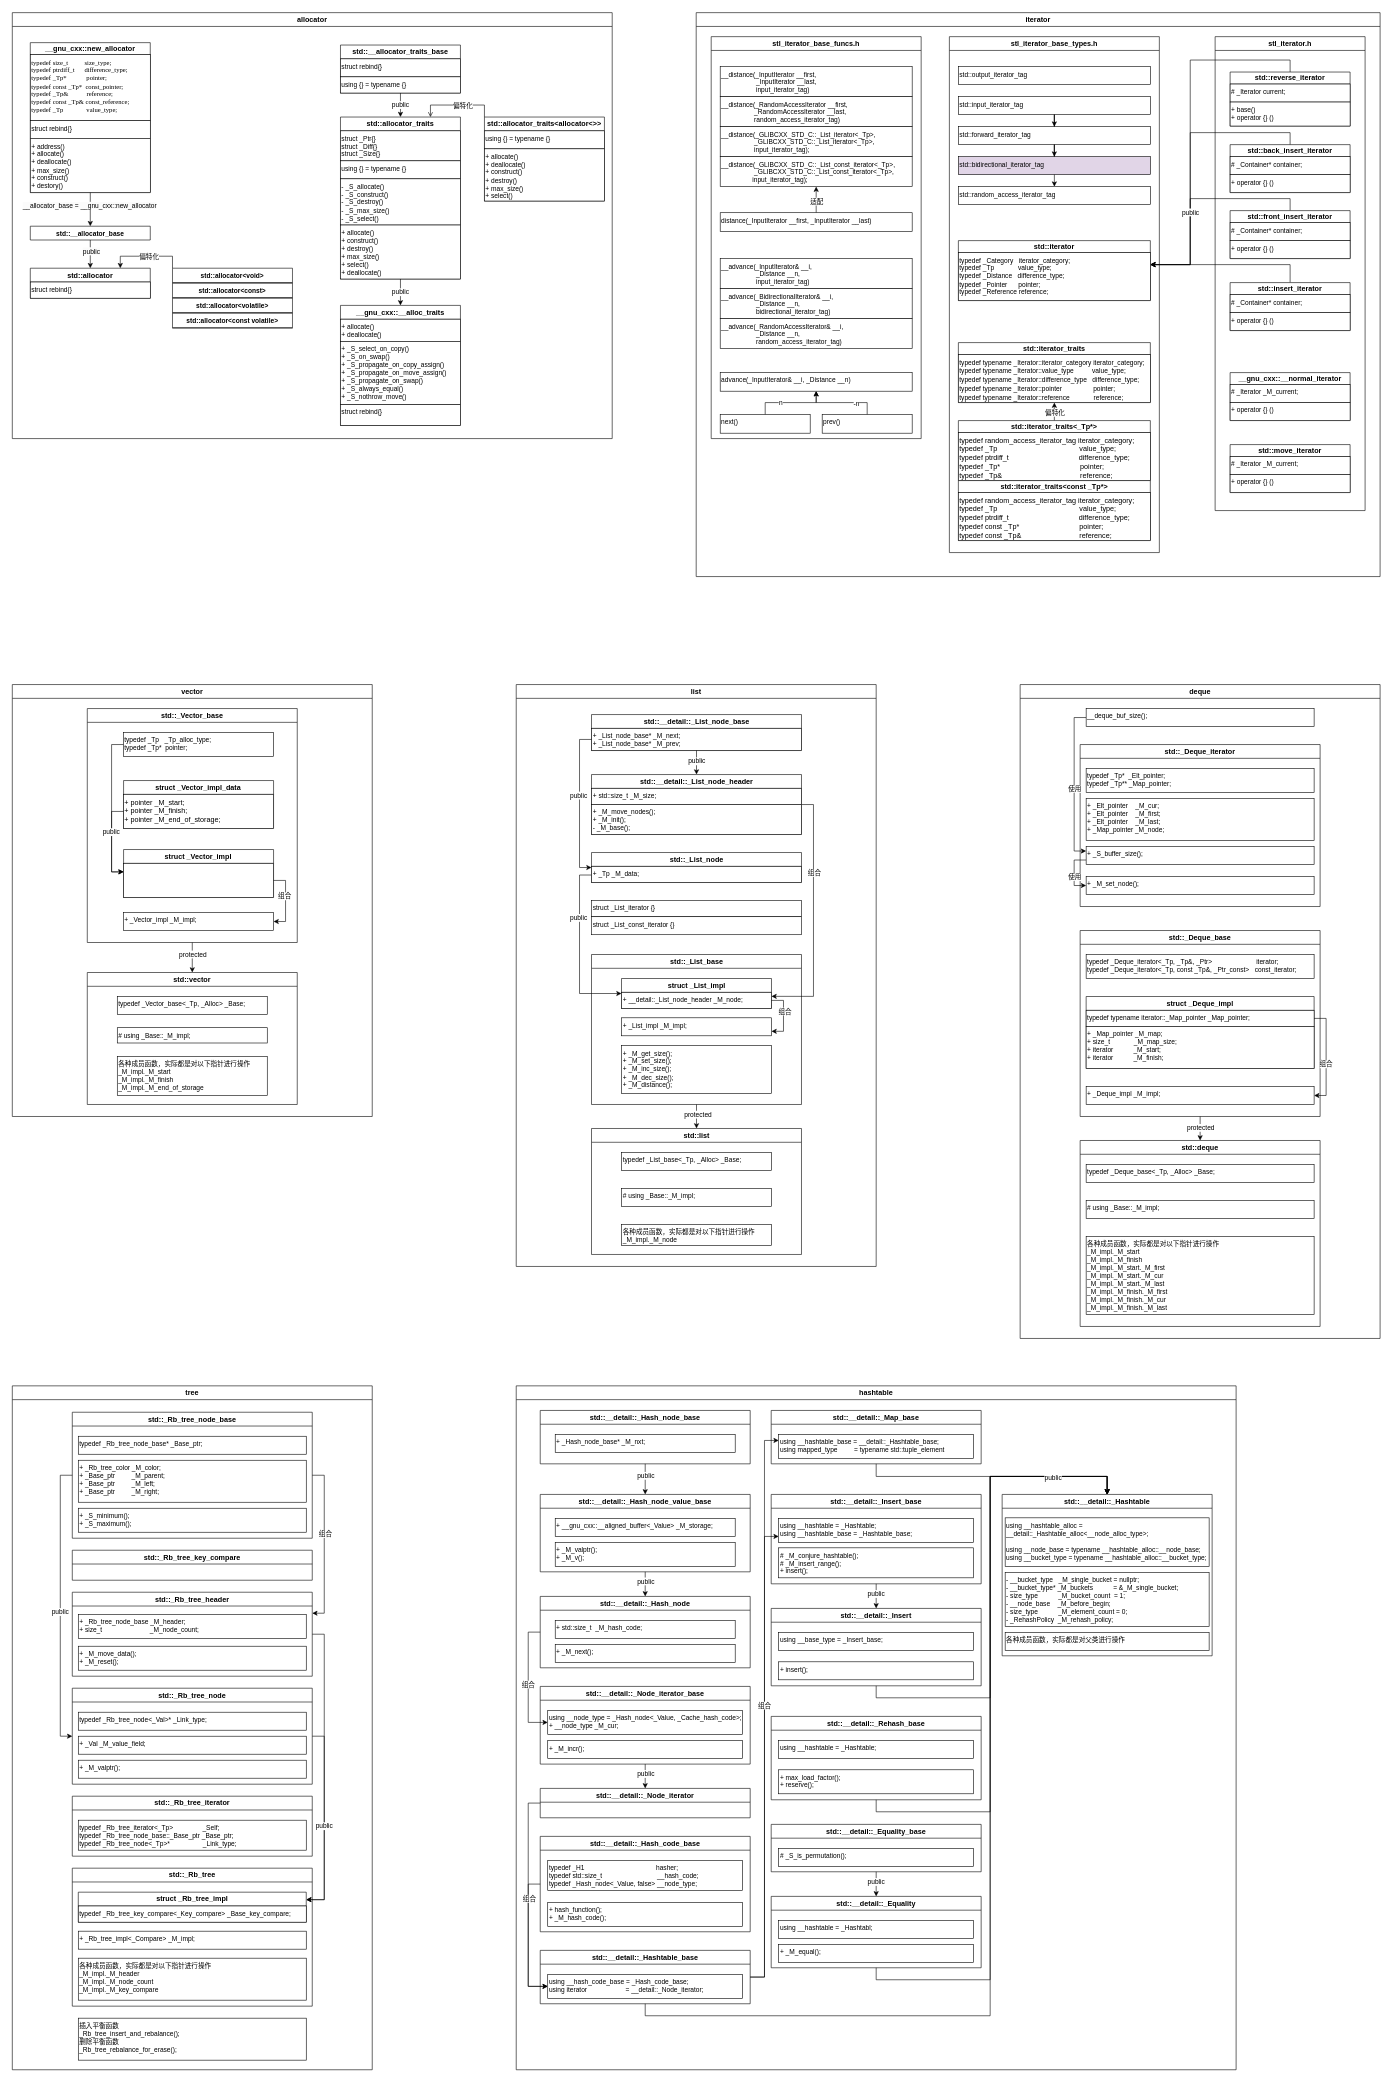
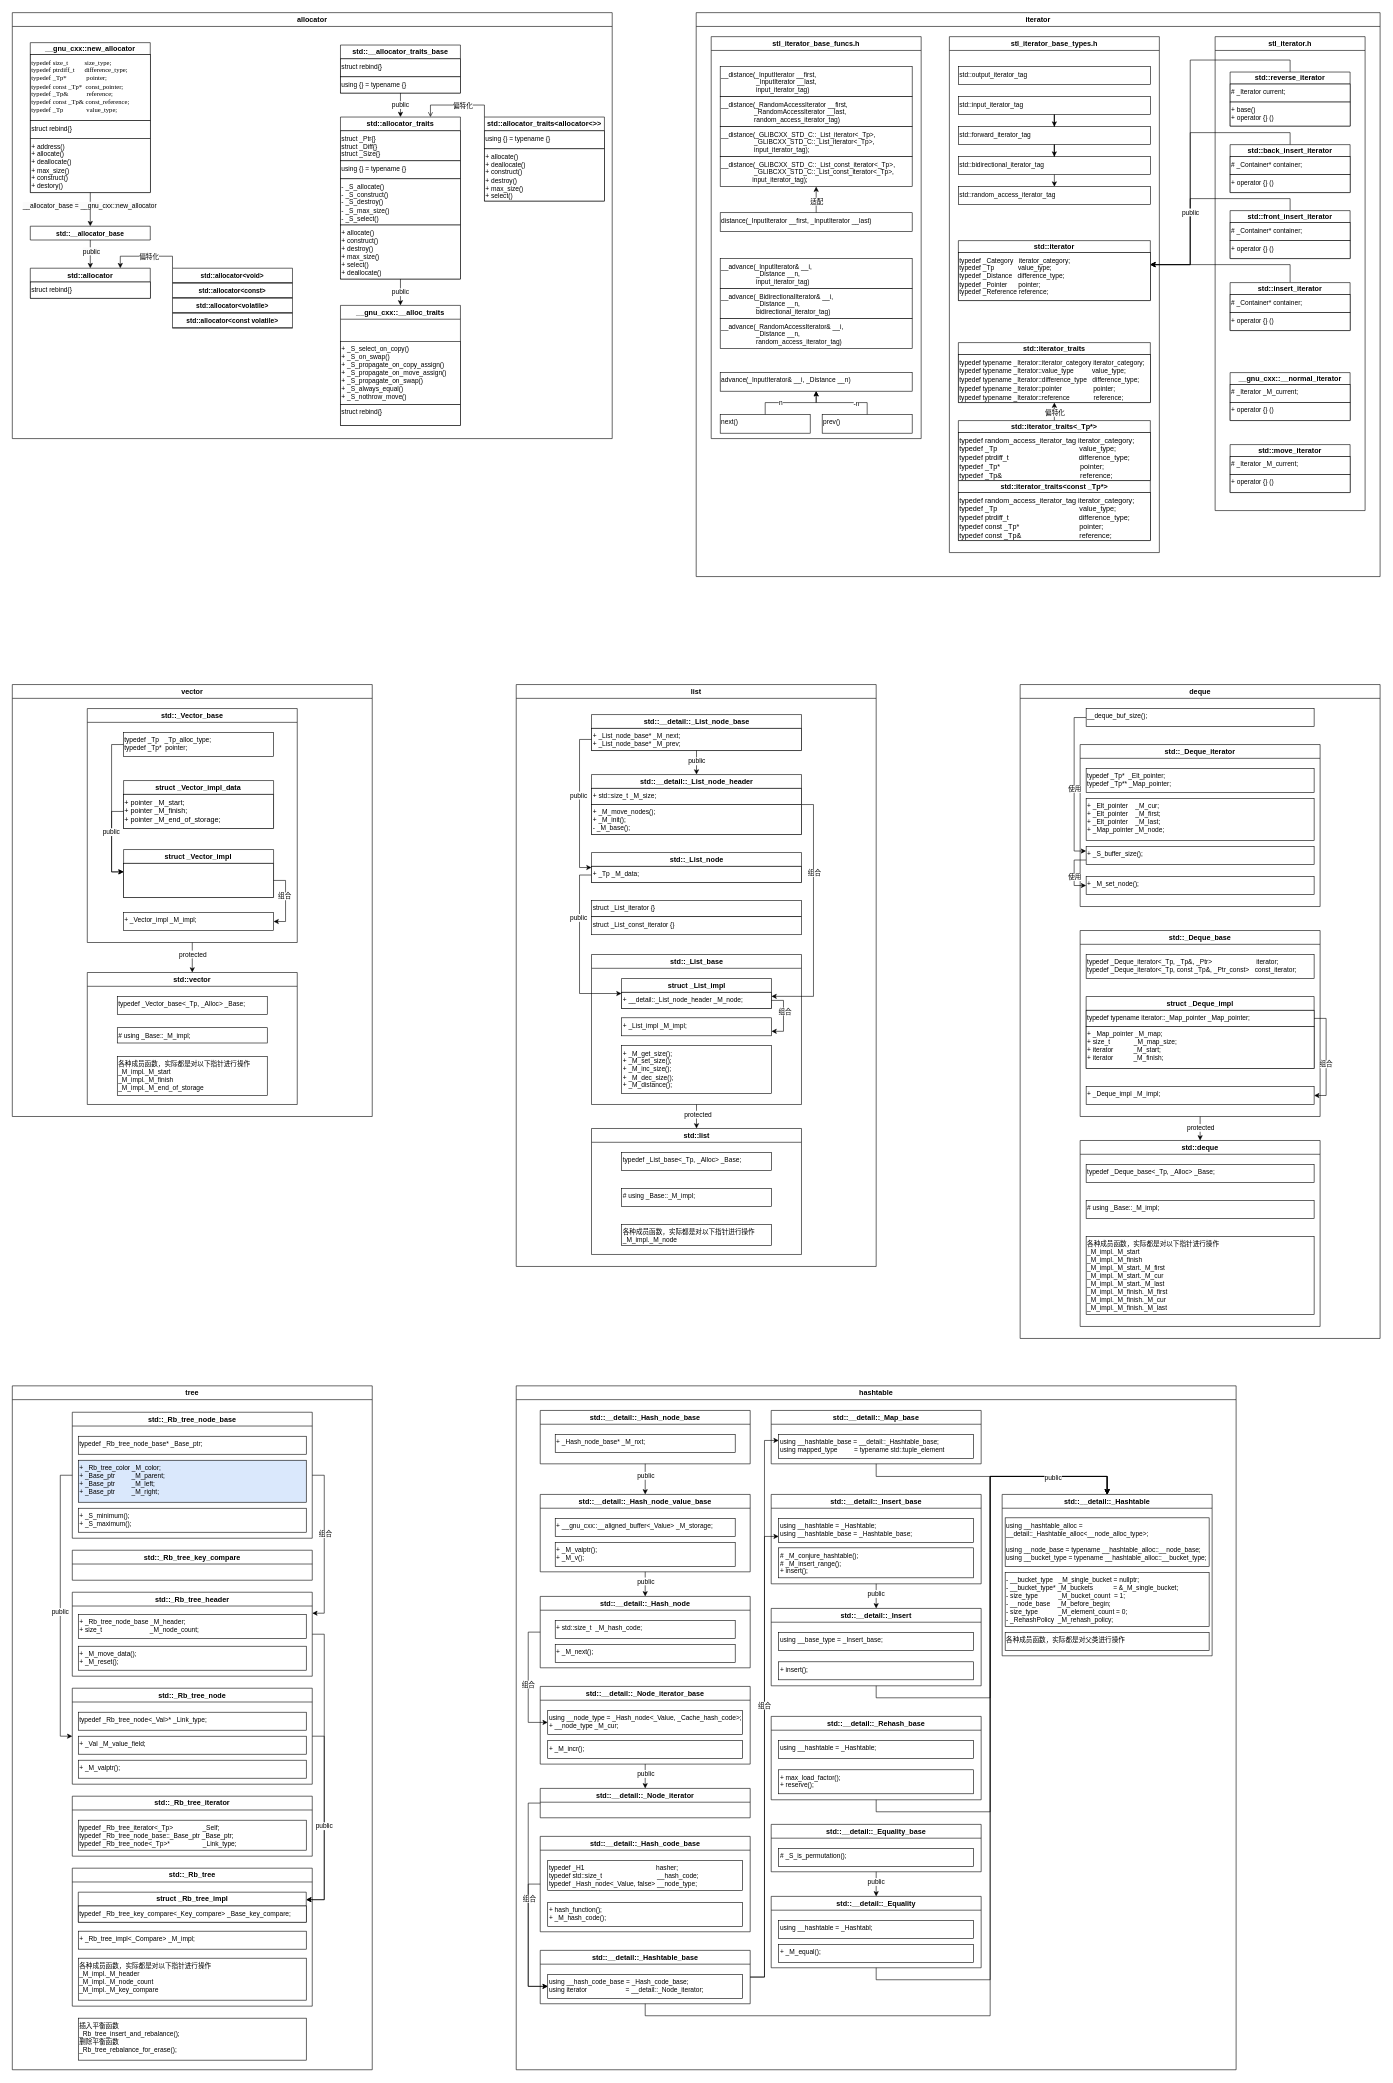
(1055, 165) -> (1055, 165)
(401, 330) -> none
(192, 1481) -> (192, 1481)
